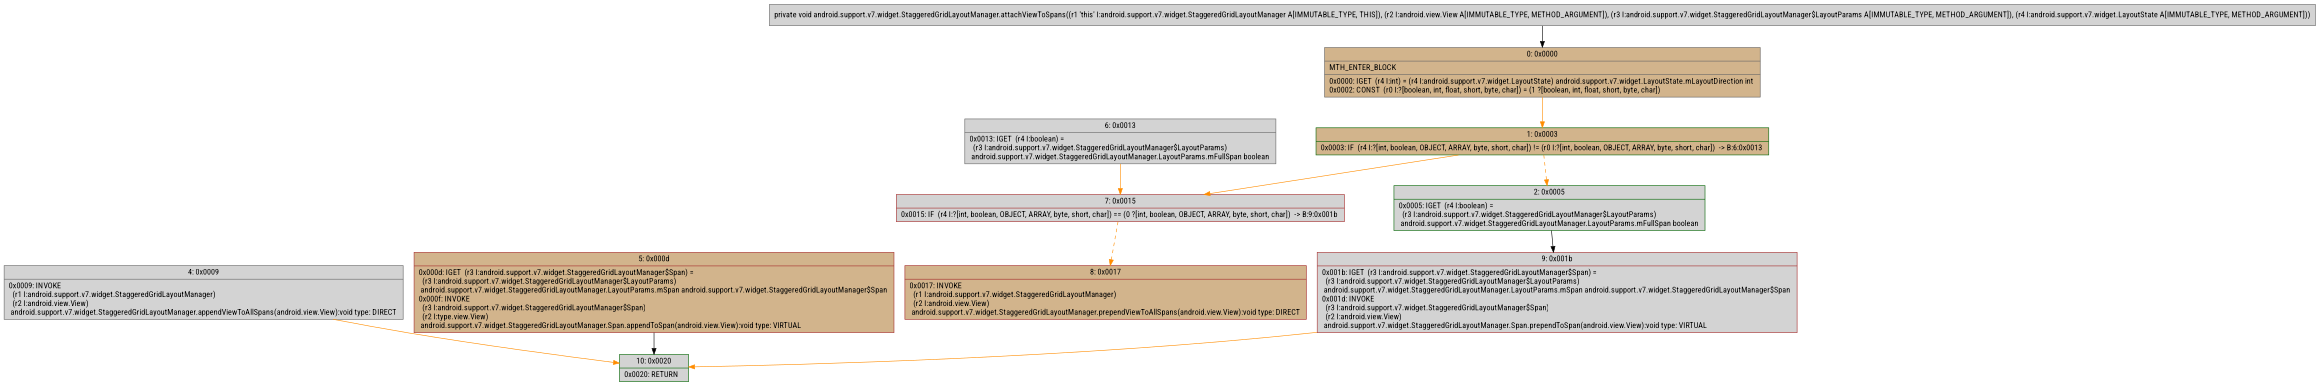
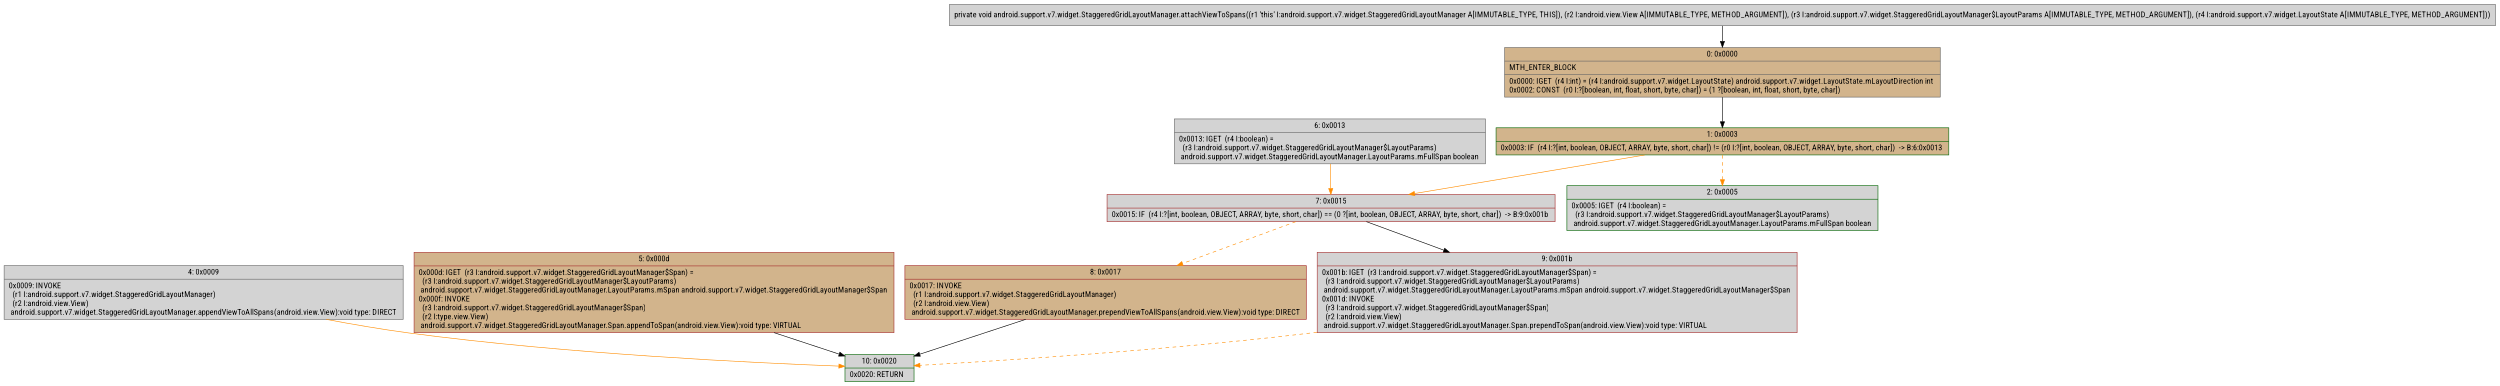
(1542, 109) -> (1722, 109)
(1552, 238) -> (1405, 236)
none -> (973, 337)
(1006, 356) -> (1119, 352)
